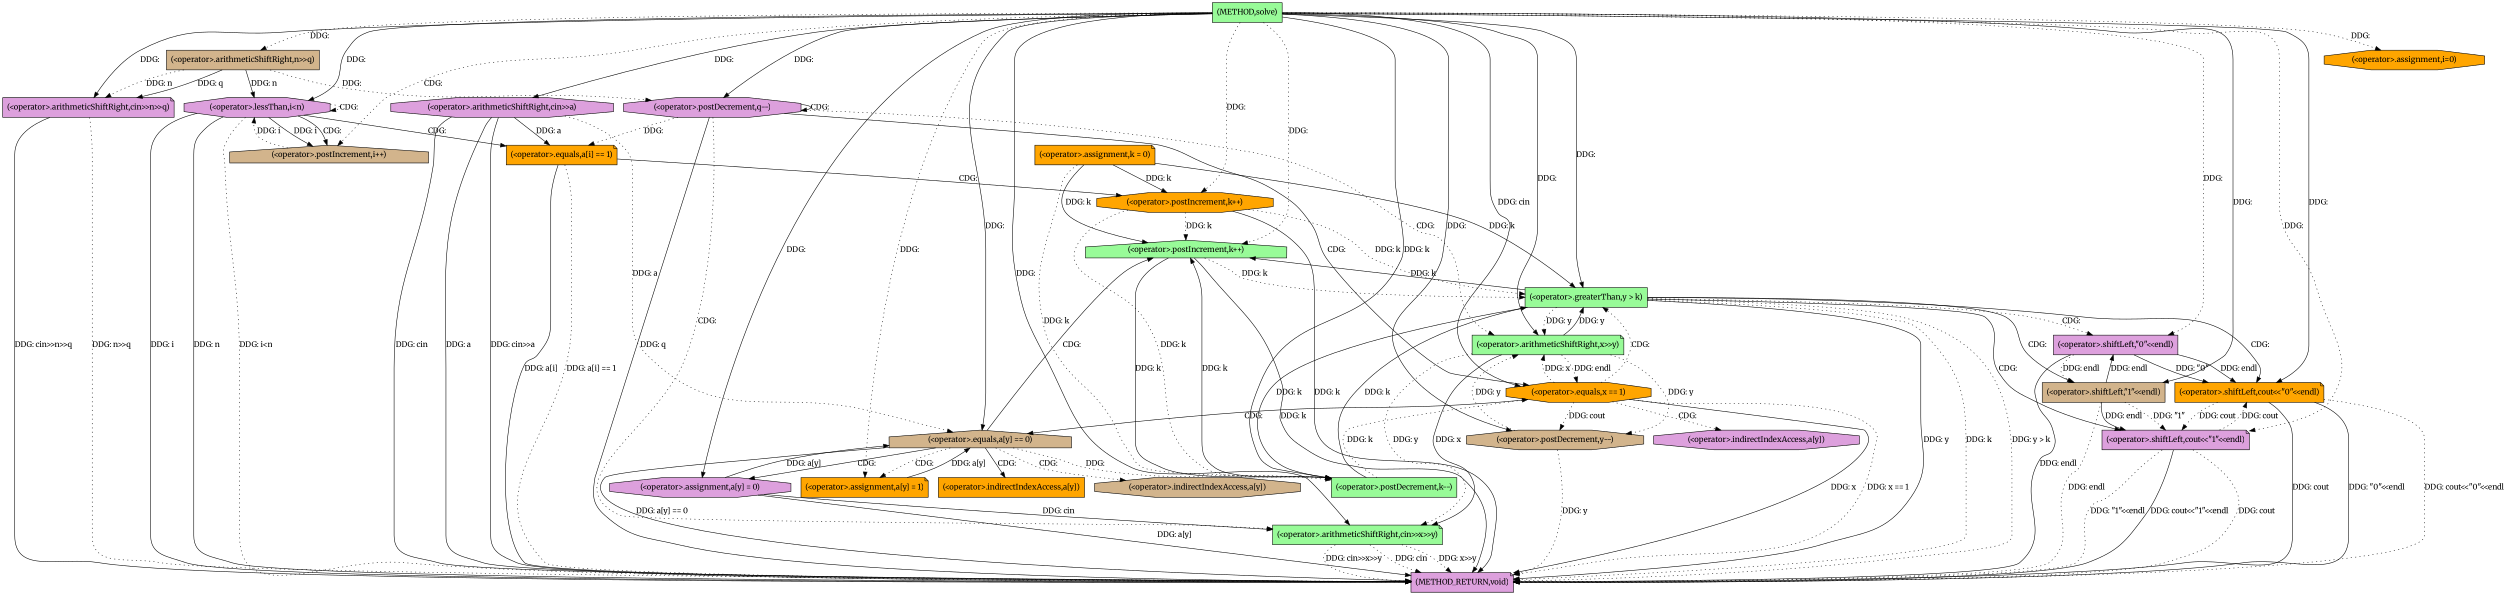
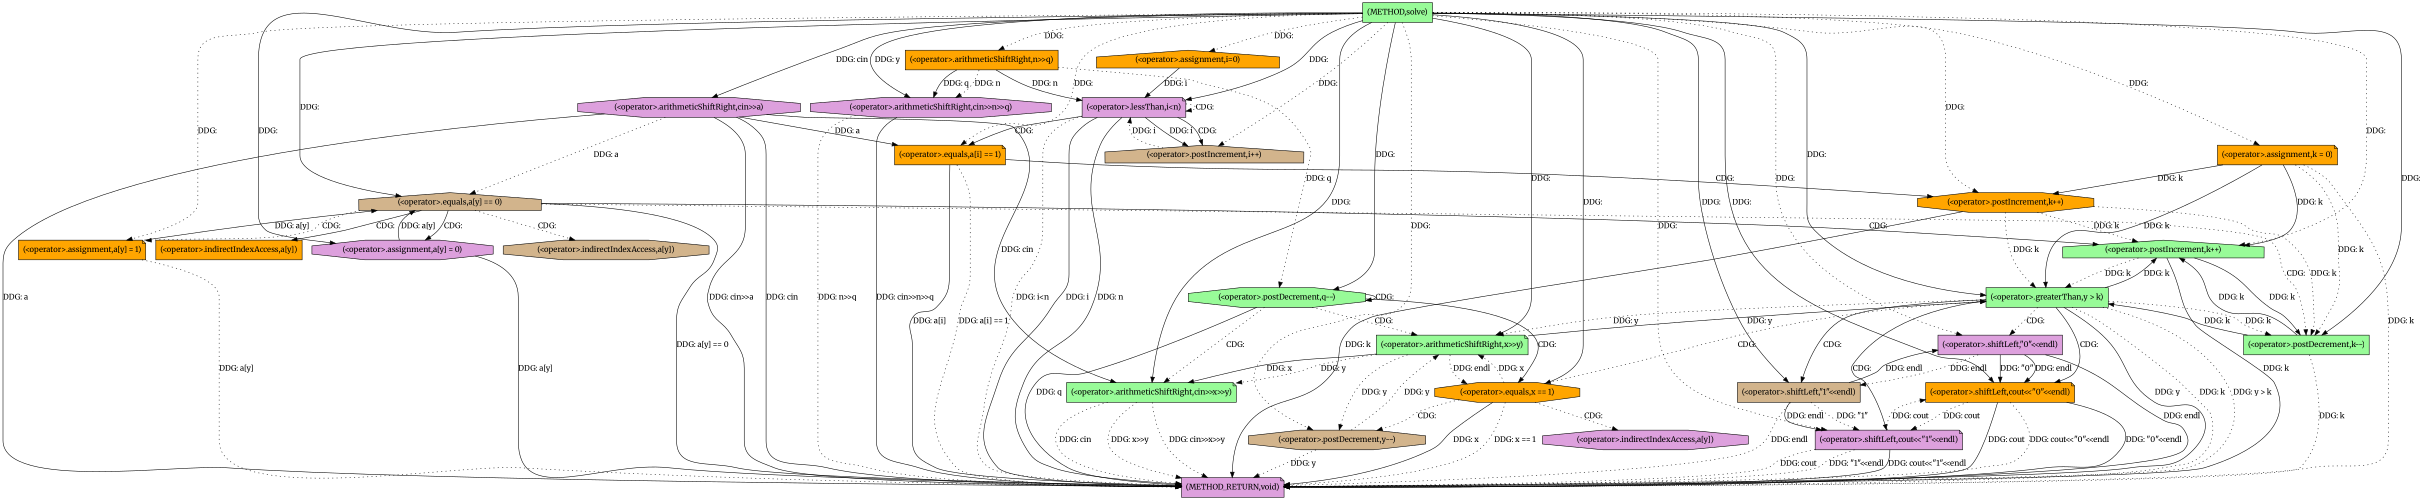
none -> (1875, 23)
(151, 60) -> (888, 60)
(243, 60) -> (982, 60)
(725, 60) -> (852, 60)
(2404, 60) -> (1188, 60)
none -> (1164, 81)
(353, 84) -> (1319, 179)
(434, 84) -> (1329, 84)
(88, 108) -> (931, 108)
(257, 108) -> (1134, 108)
(712, 108) -> (1277, 297)
(636, 130) -> (1138, 33)
(1449, 194) -> (1411, 291)
(1514, 203) -> (1594, 203)
(1417, 250) -> (2412, 179)
(1330, 355) -> (2189, 309)
(1292, 409) -> none
(1587, 416) -> (1428, 416)
(1403, 417) -> (1854, 484)
(1096, 464) -> (2297, 274)
none -> (2319, 467)
none -> (573, 471)
(1015, 513) -> (1026, 147)
